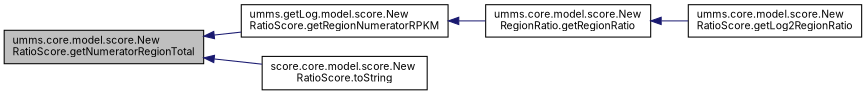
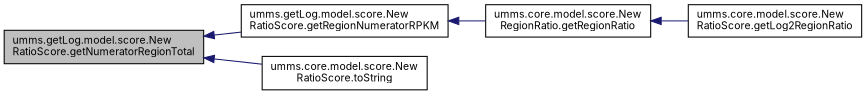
(104, 47) -> (104, 47)
(345, 73) -> (345, 73)
